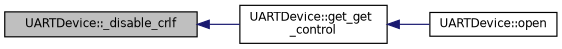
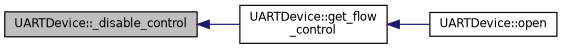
(101, 24) -> (101, 24)
(314, 24) -> (314, 24)
